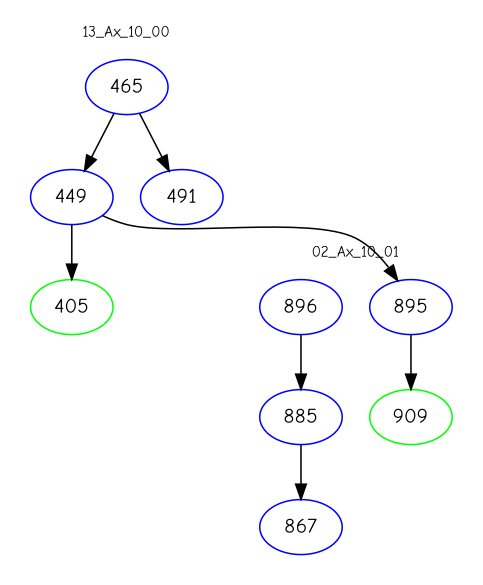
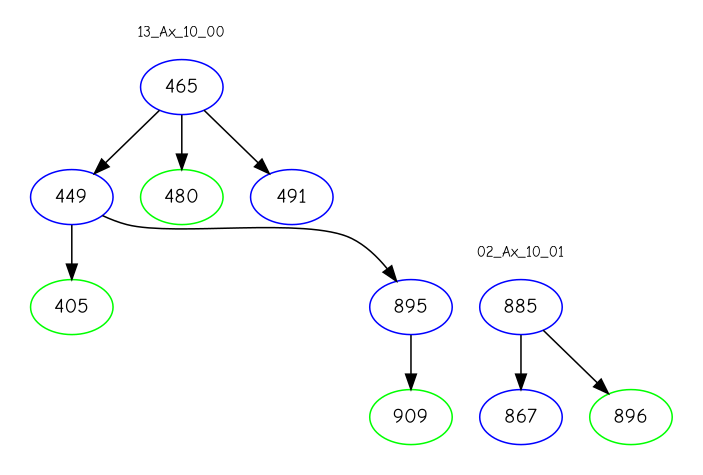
none -> (182, 197)
(301, 307) -> (631, 417)
(301, 355) -> (570, 357)
